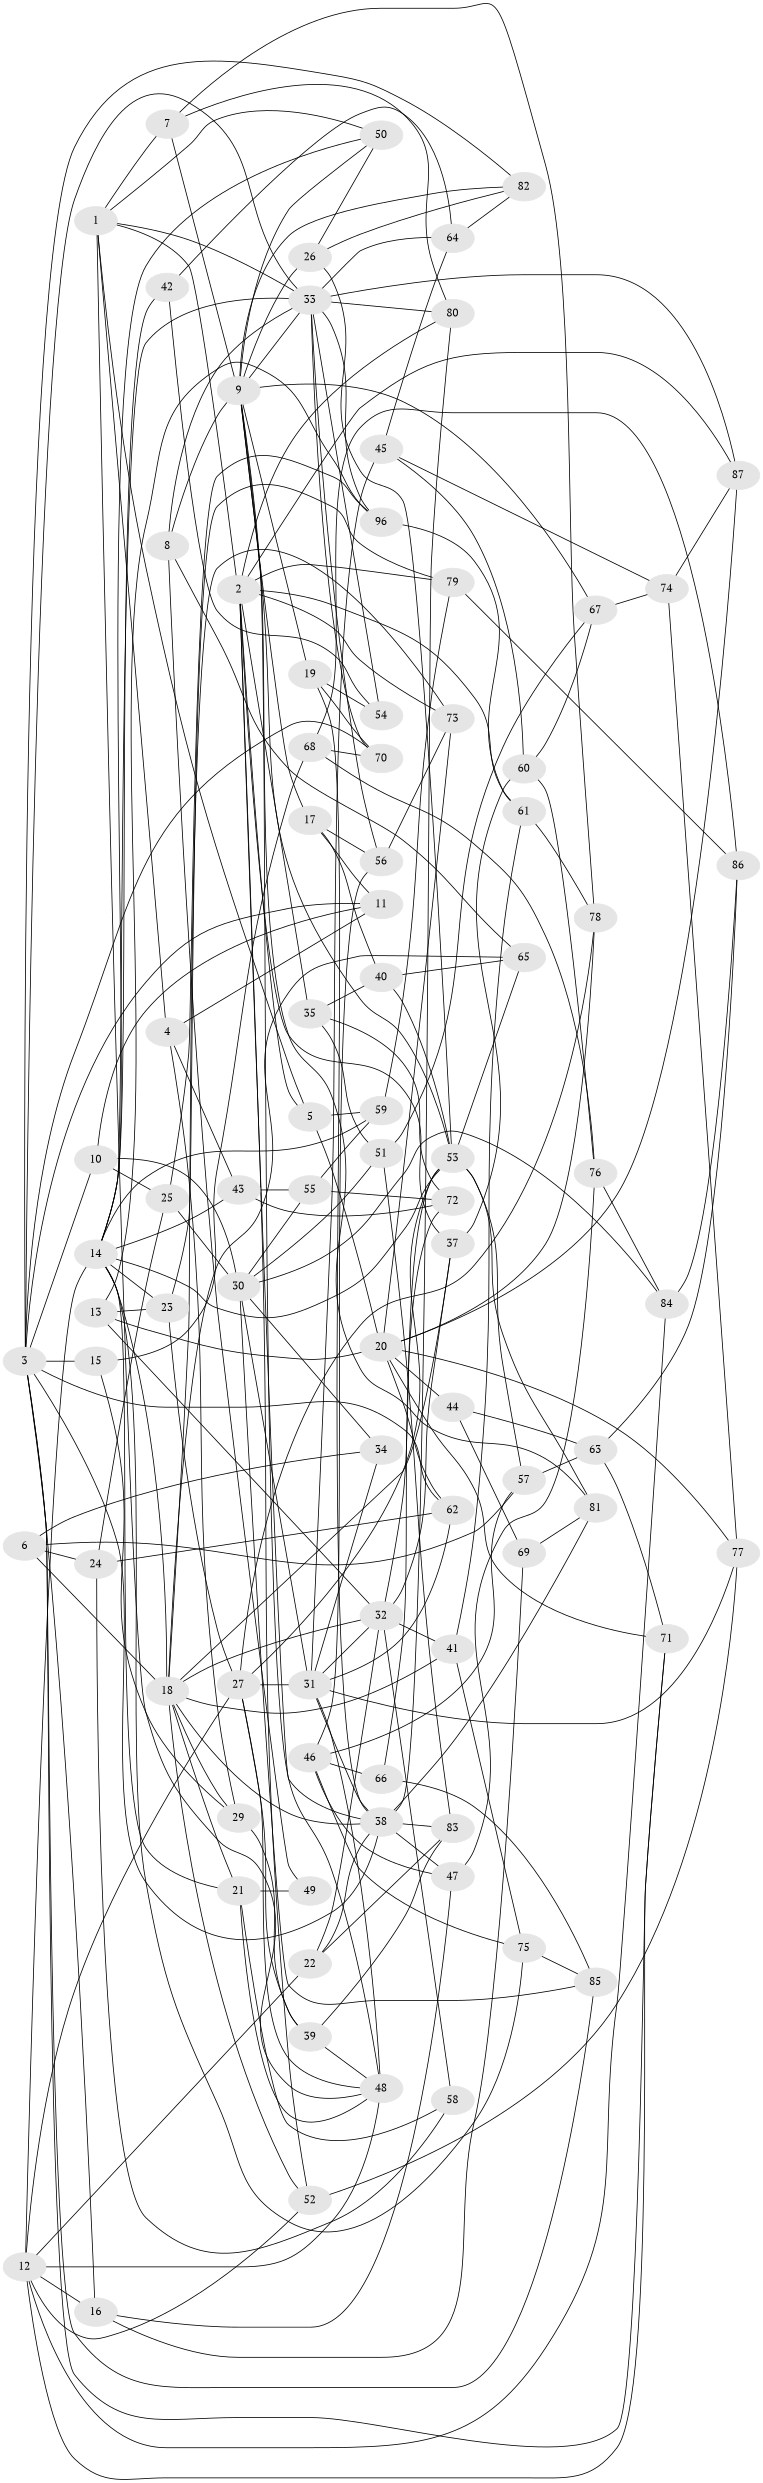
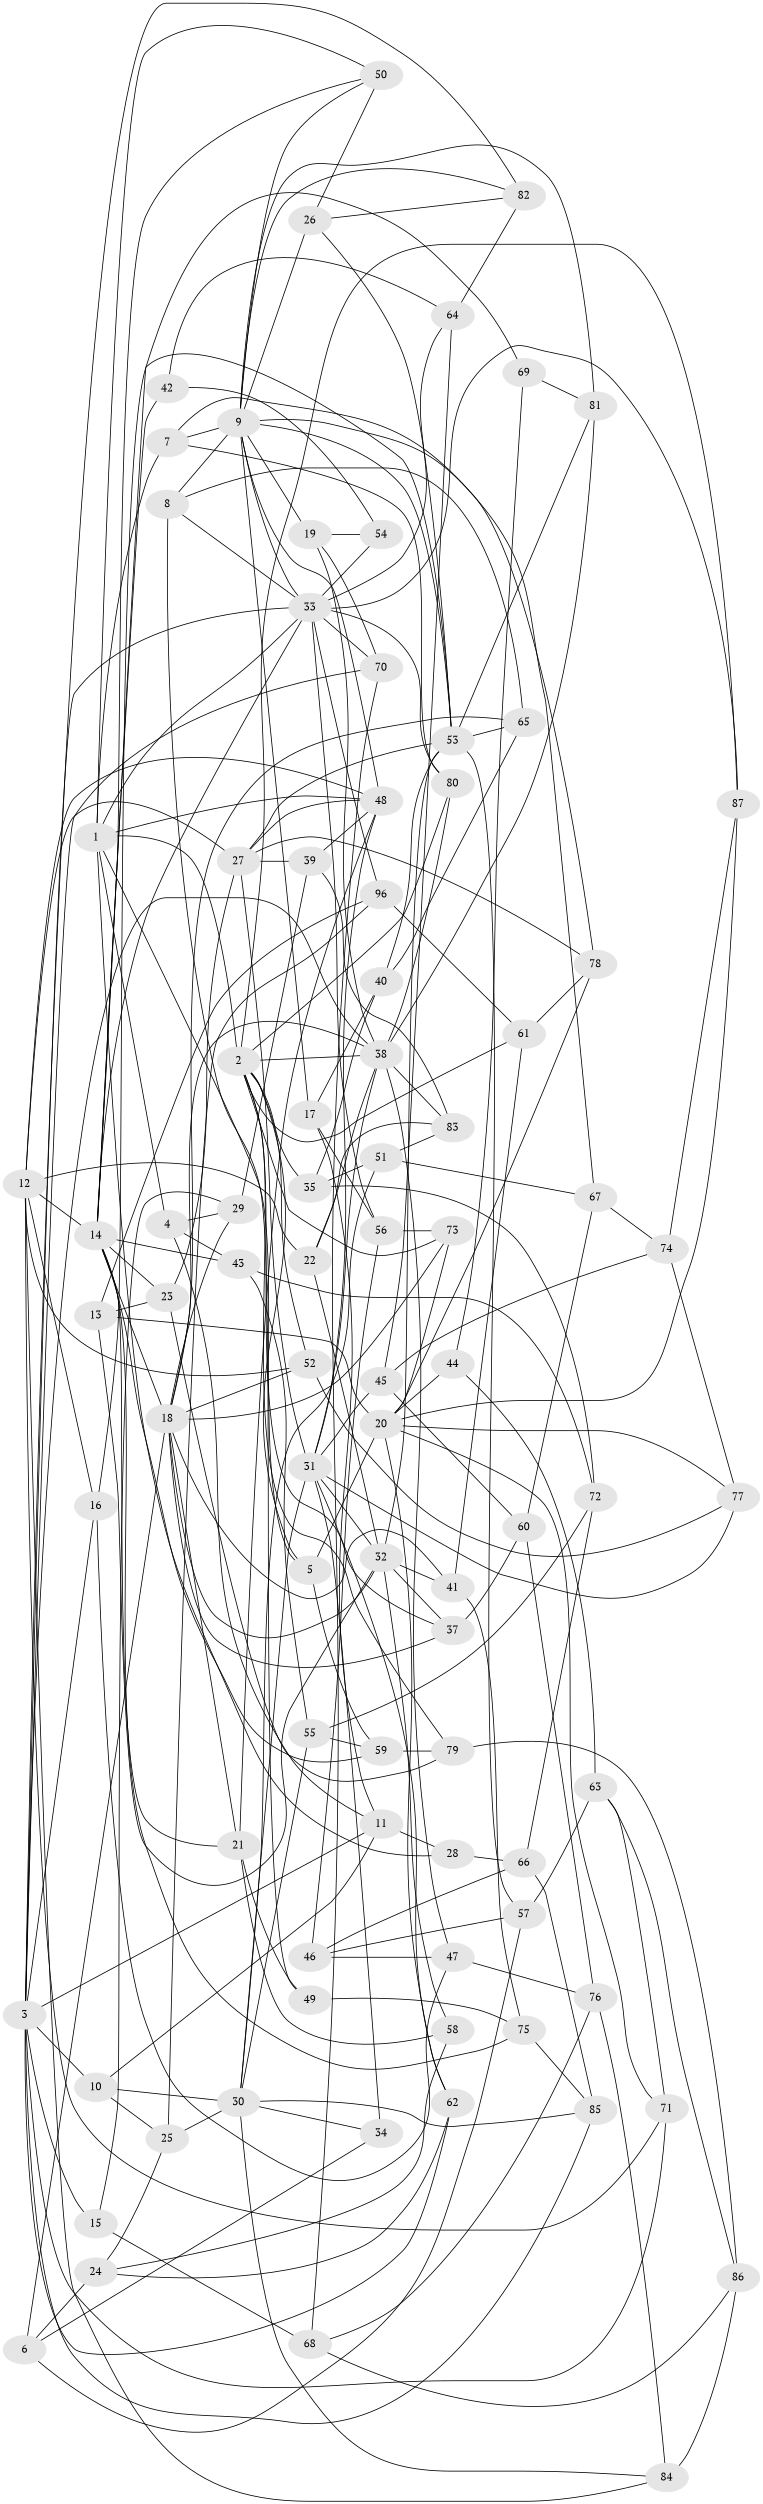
none -> (453, 1854)
(381, 1888) -> (416, 2000)
